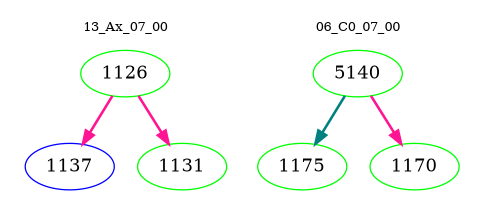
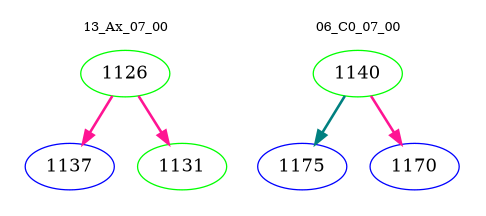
(358, 74) -> (358, 74)
(302, 167) -> (302, 167)
(415, 167) -> (415, 167)
